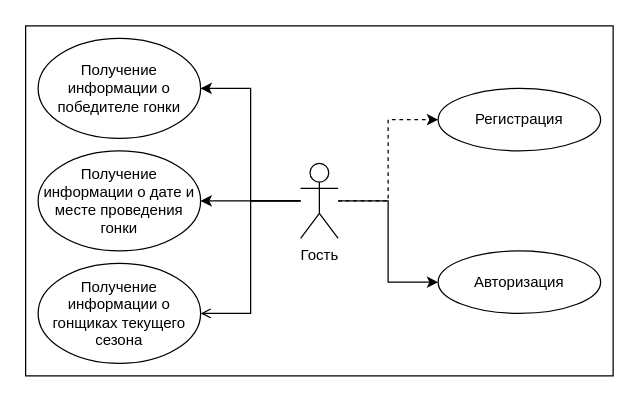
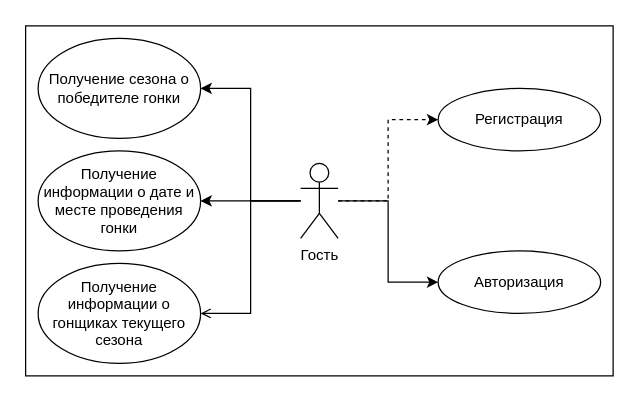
(119, 88) -> (119, 88)
